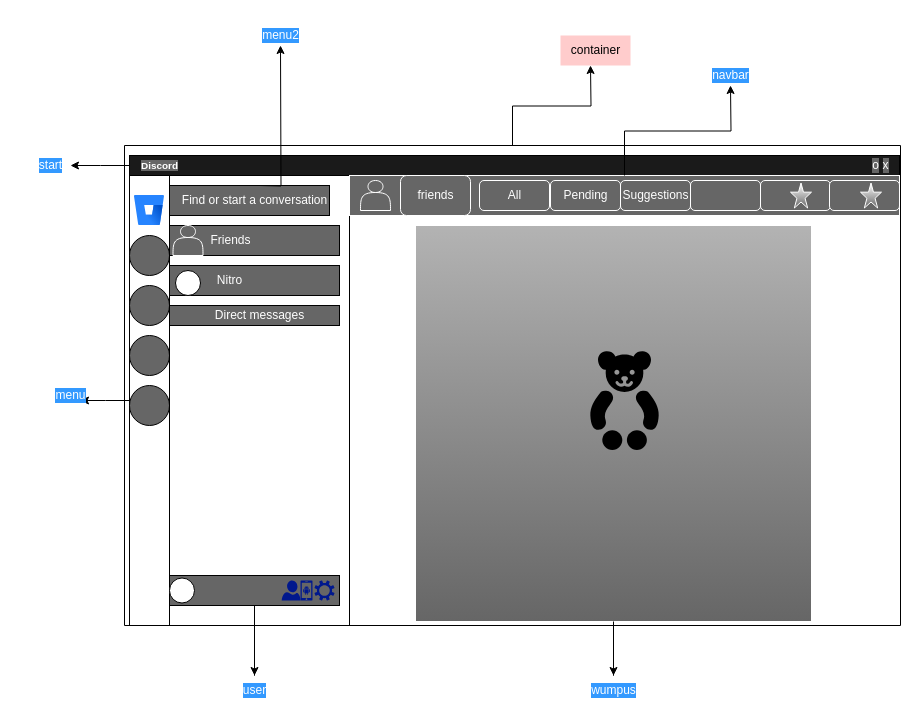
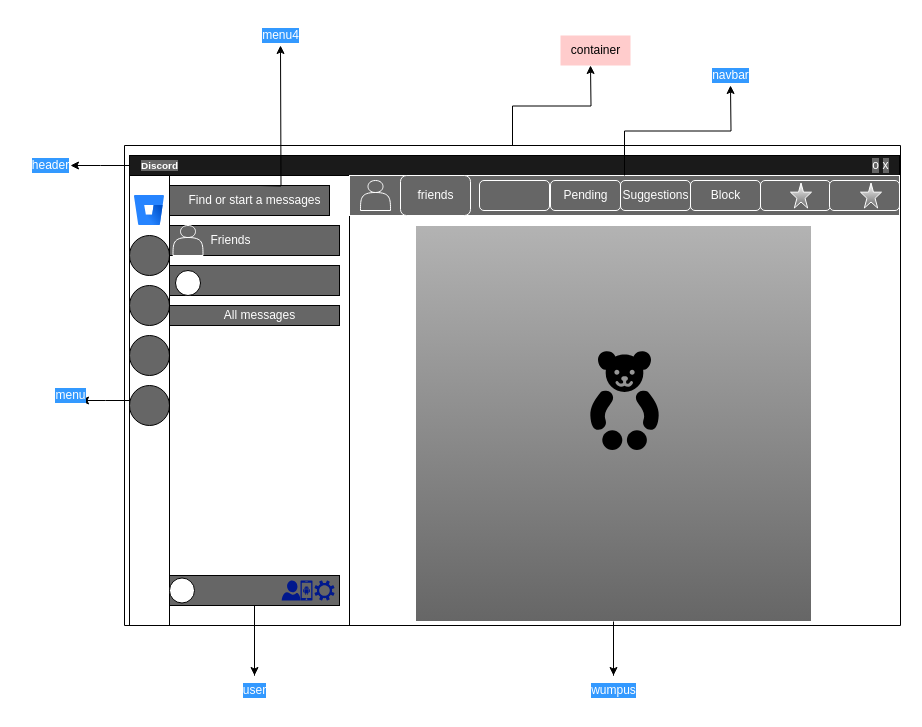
(281, 36) -> (281, 36)
(51, 166) -> (51, 166)
(515, 196) -> none
none -> (726, 196)
(255, 201) -> (255, 201)
(230, 281) -> none
(260, 316) -> (260, 316)
